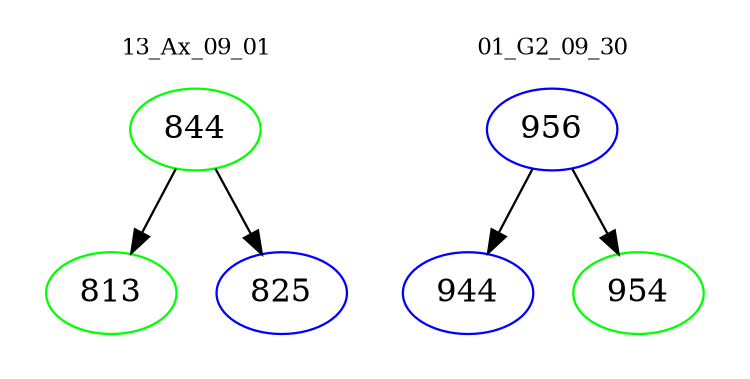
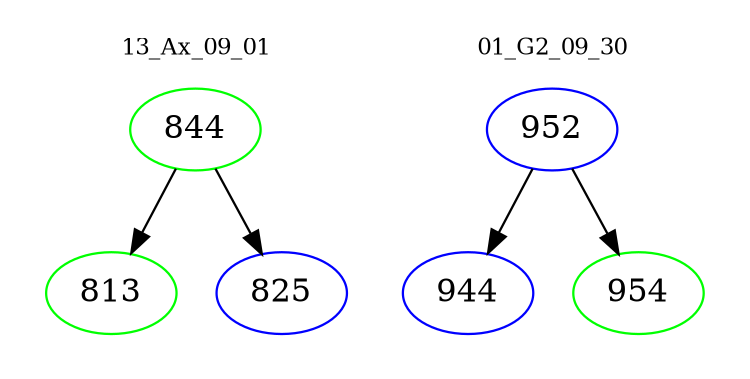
(552, 130) -> (552, 130)
